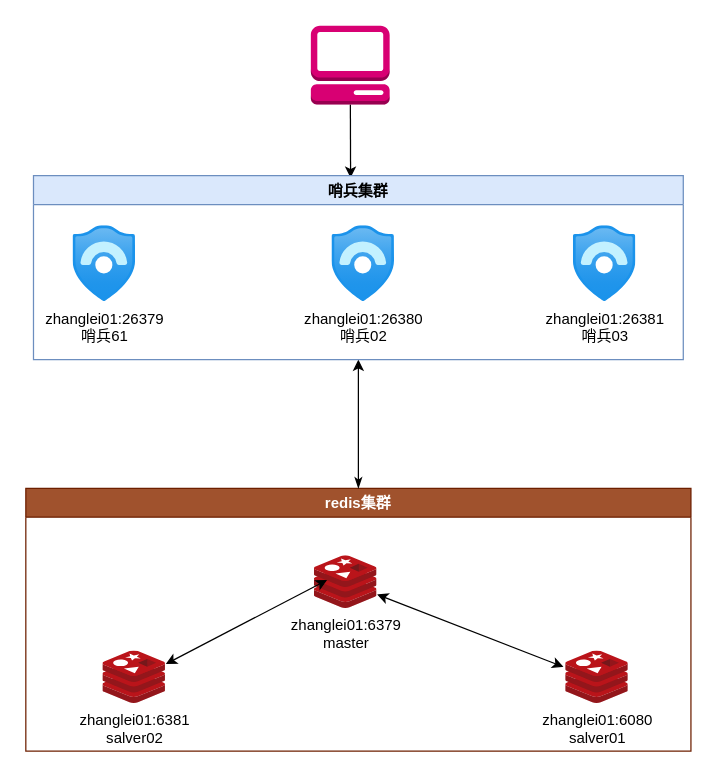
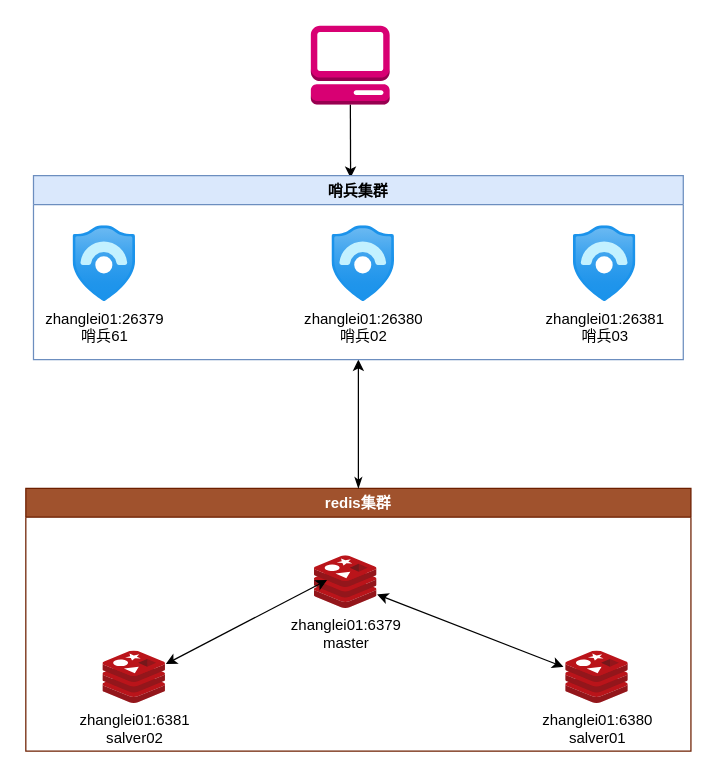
(598, 730) -> (598, 730)
